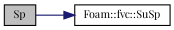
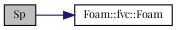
(122, 15) -> (123, 15)
